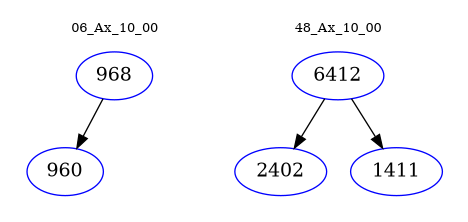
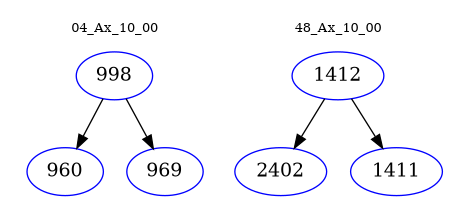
(115, 29) -> (115, 29)
(114, 76) -> (114, 76)
(338, 76) -> (338, 76)
none -> (165, 172)
